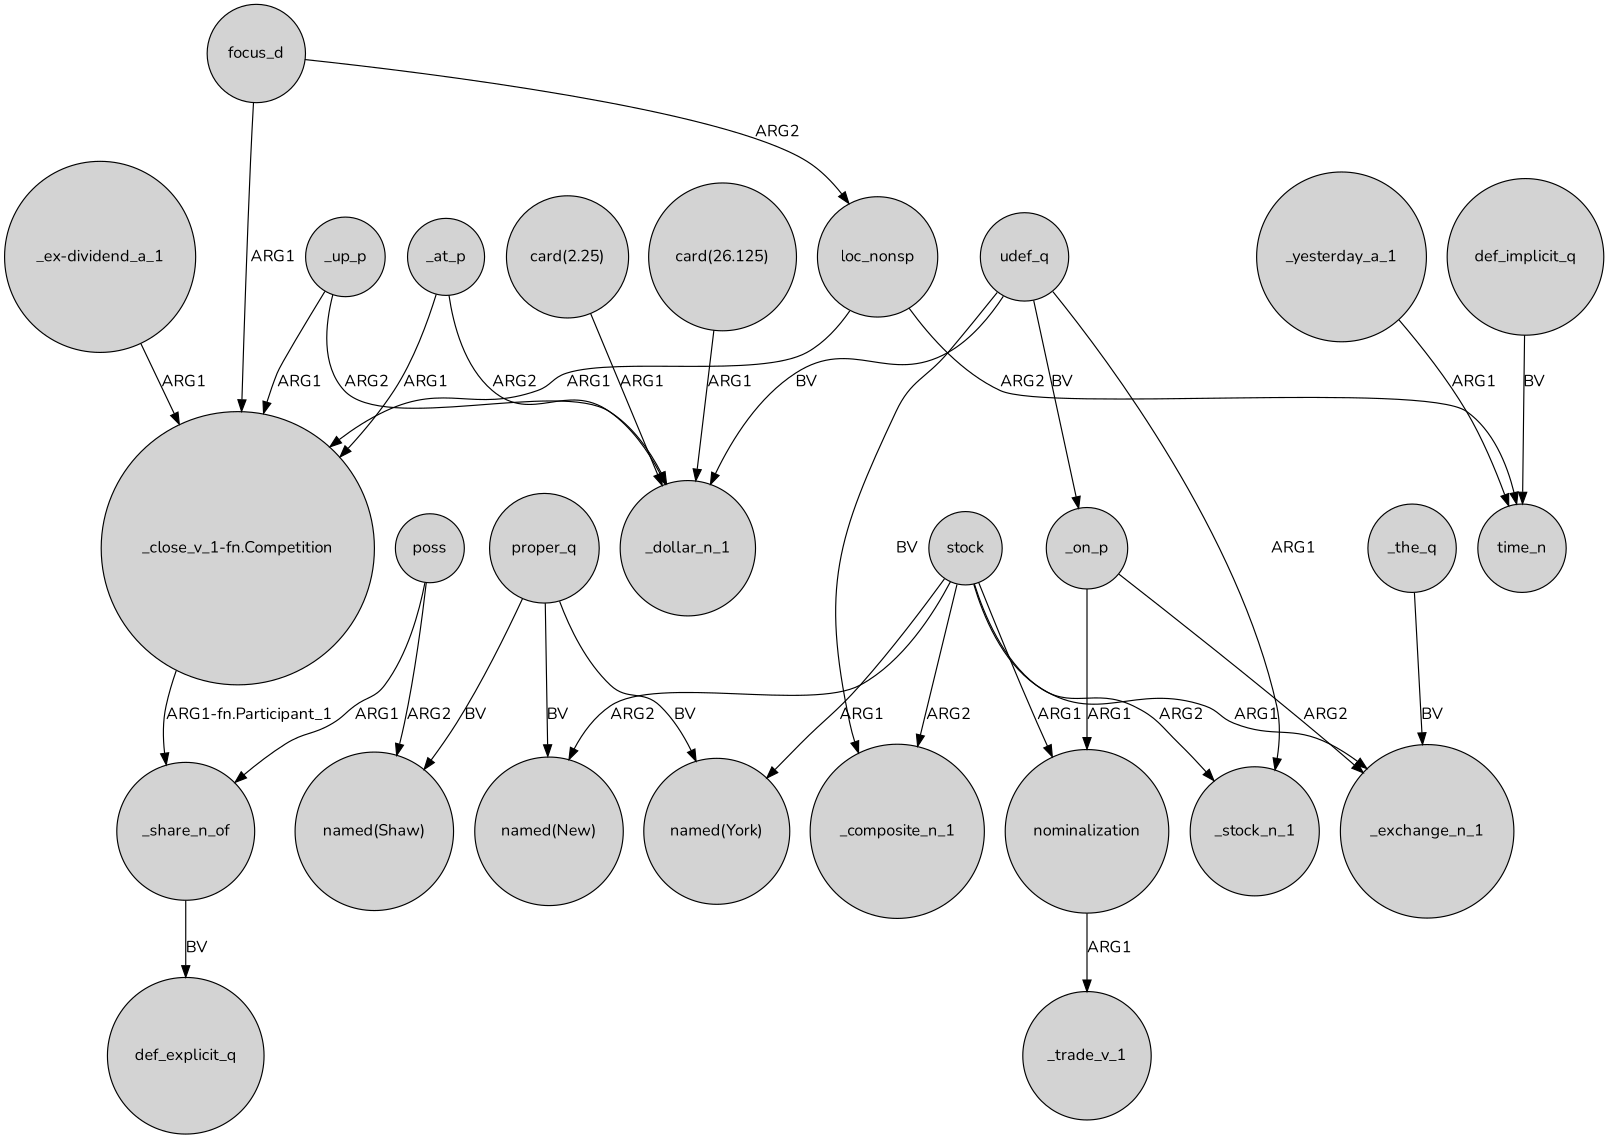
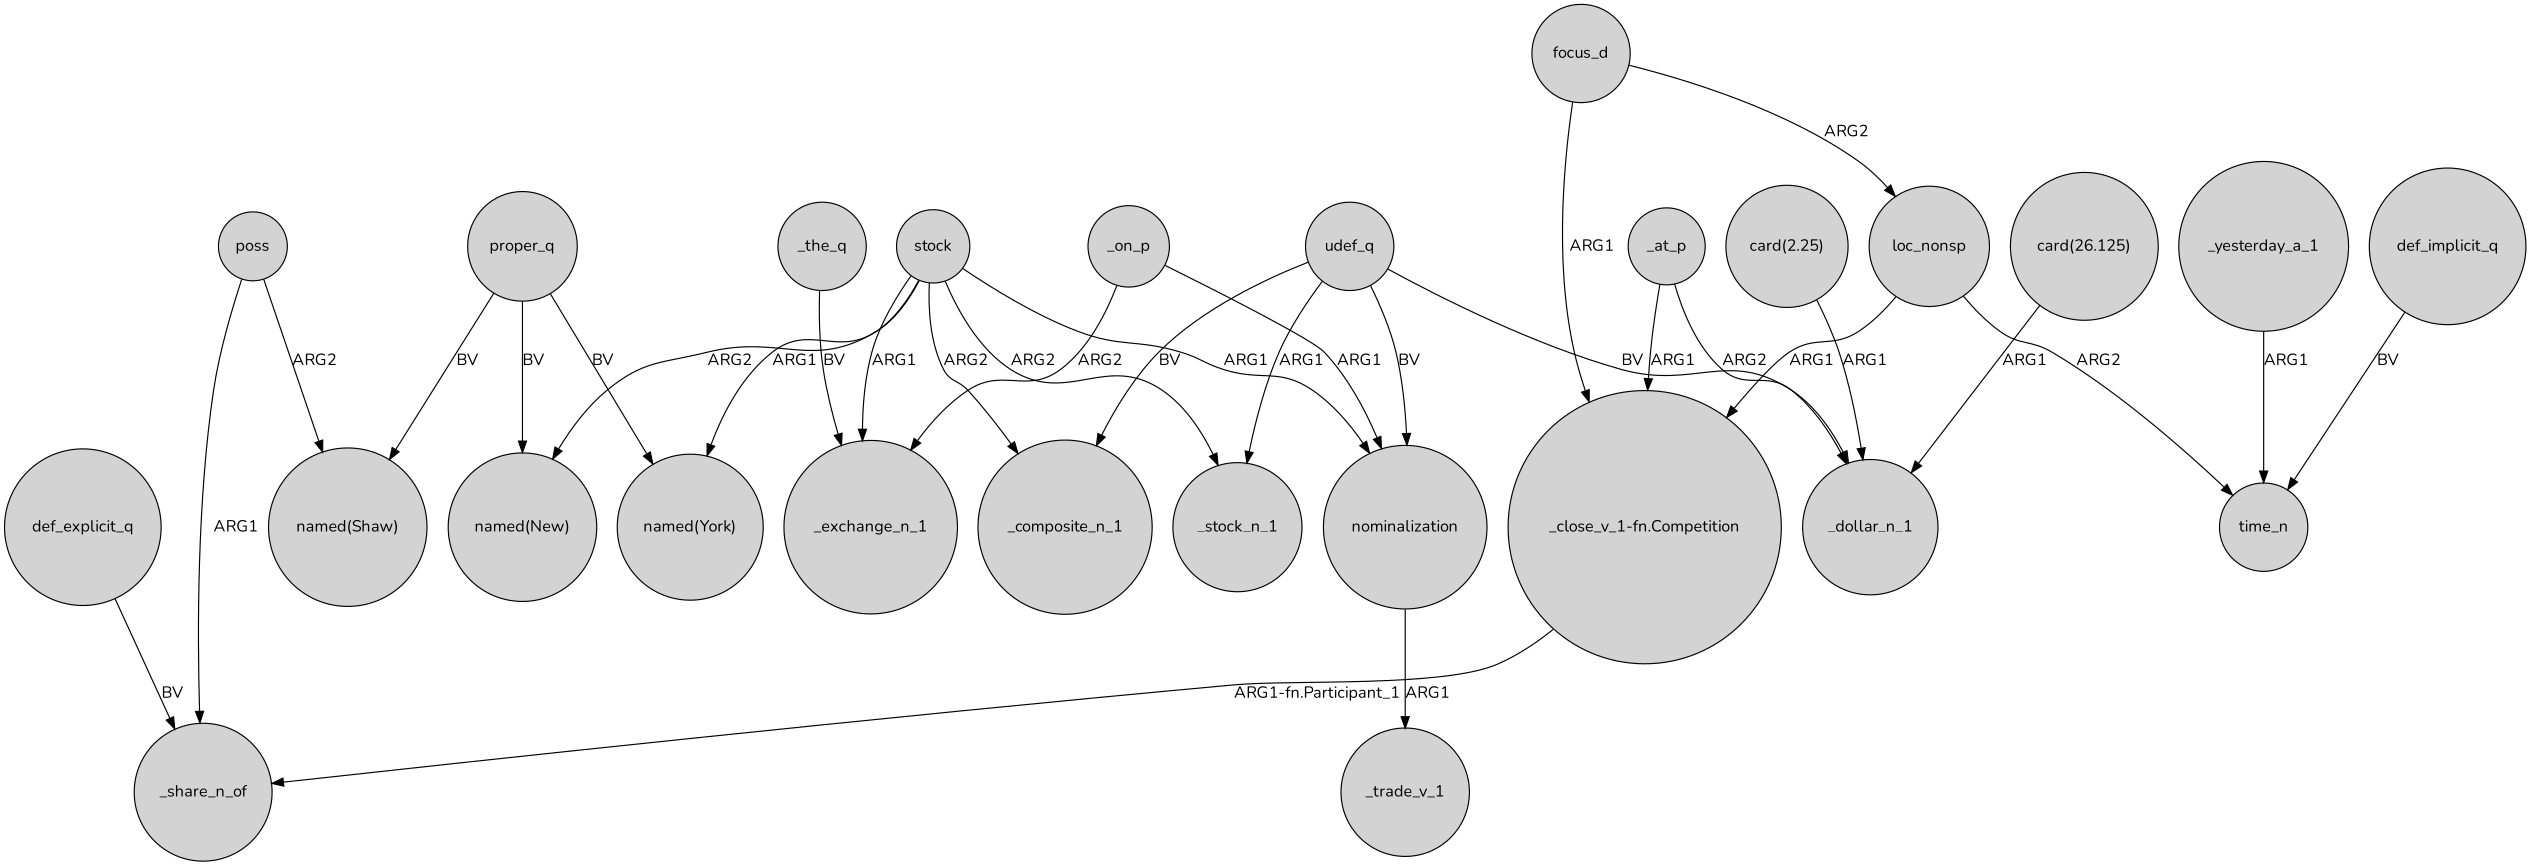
(100, 257) -> none
(345, 257) -> none
(1053, 389) -> (1397, 357)
(186, 933) -> (142, 658)
